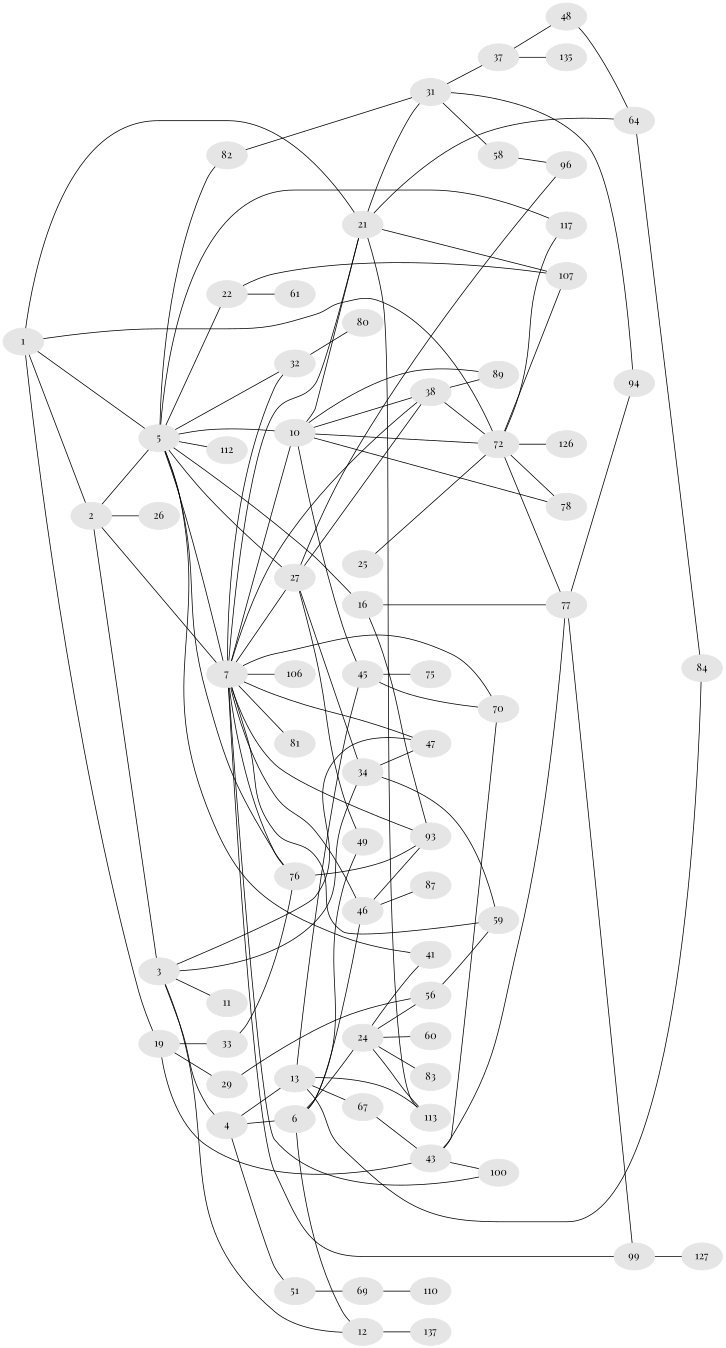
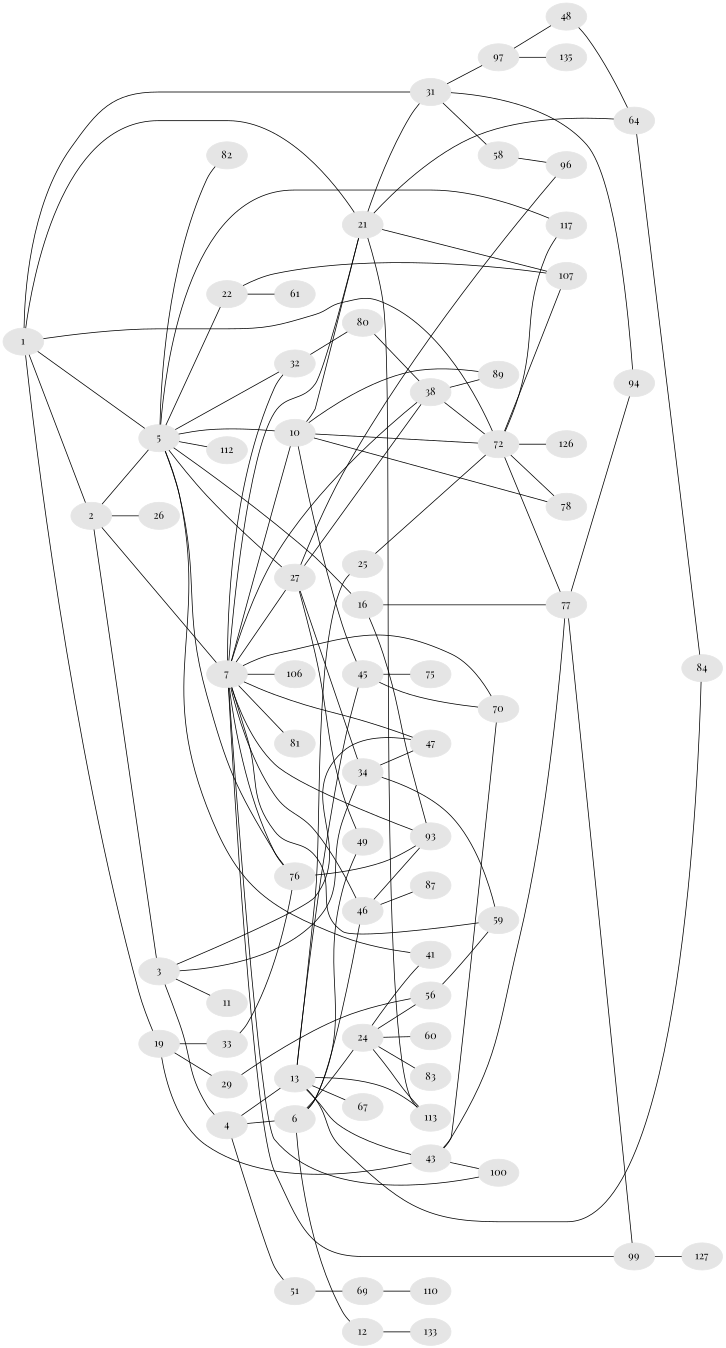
(499, 57) -> (499, 57)
(329, 124) -> (135, 94)
(363, 413) -> (397, 358)
(196, 555) -> none
none -> (318, 818)
(397, 1133) -> (352, 1133)
(205, 1193) -> none
(431, 1332) -> (431, 1332)
